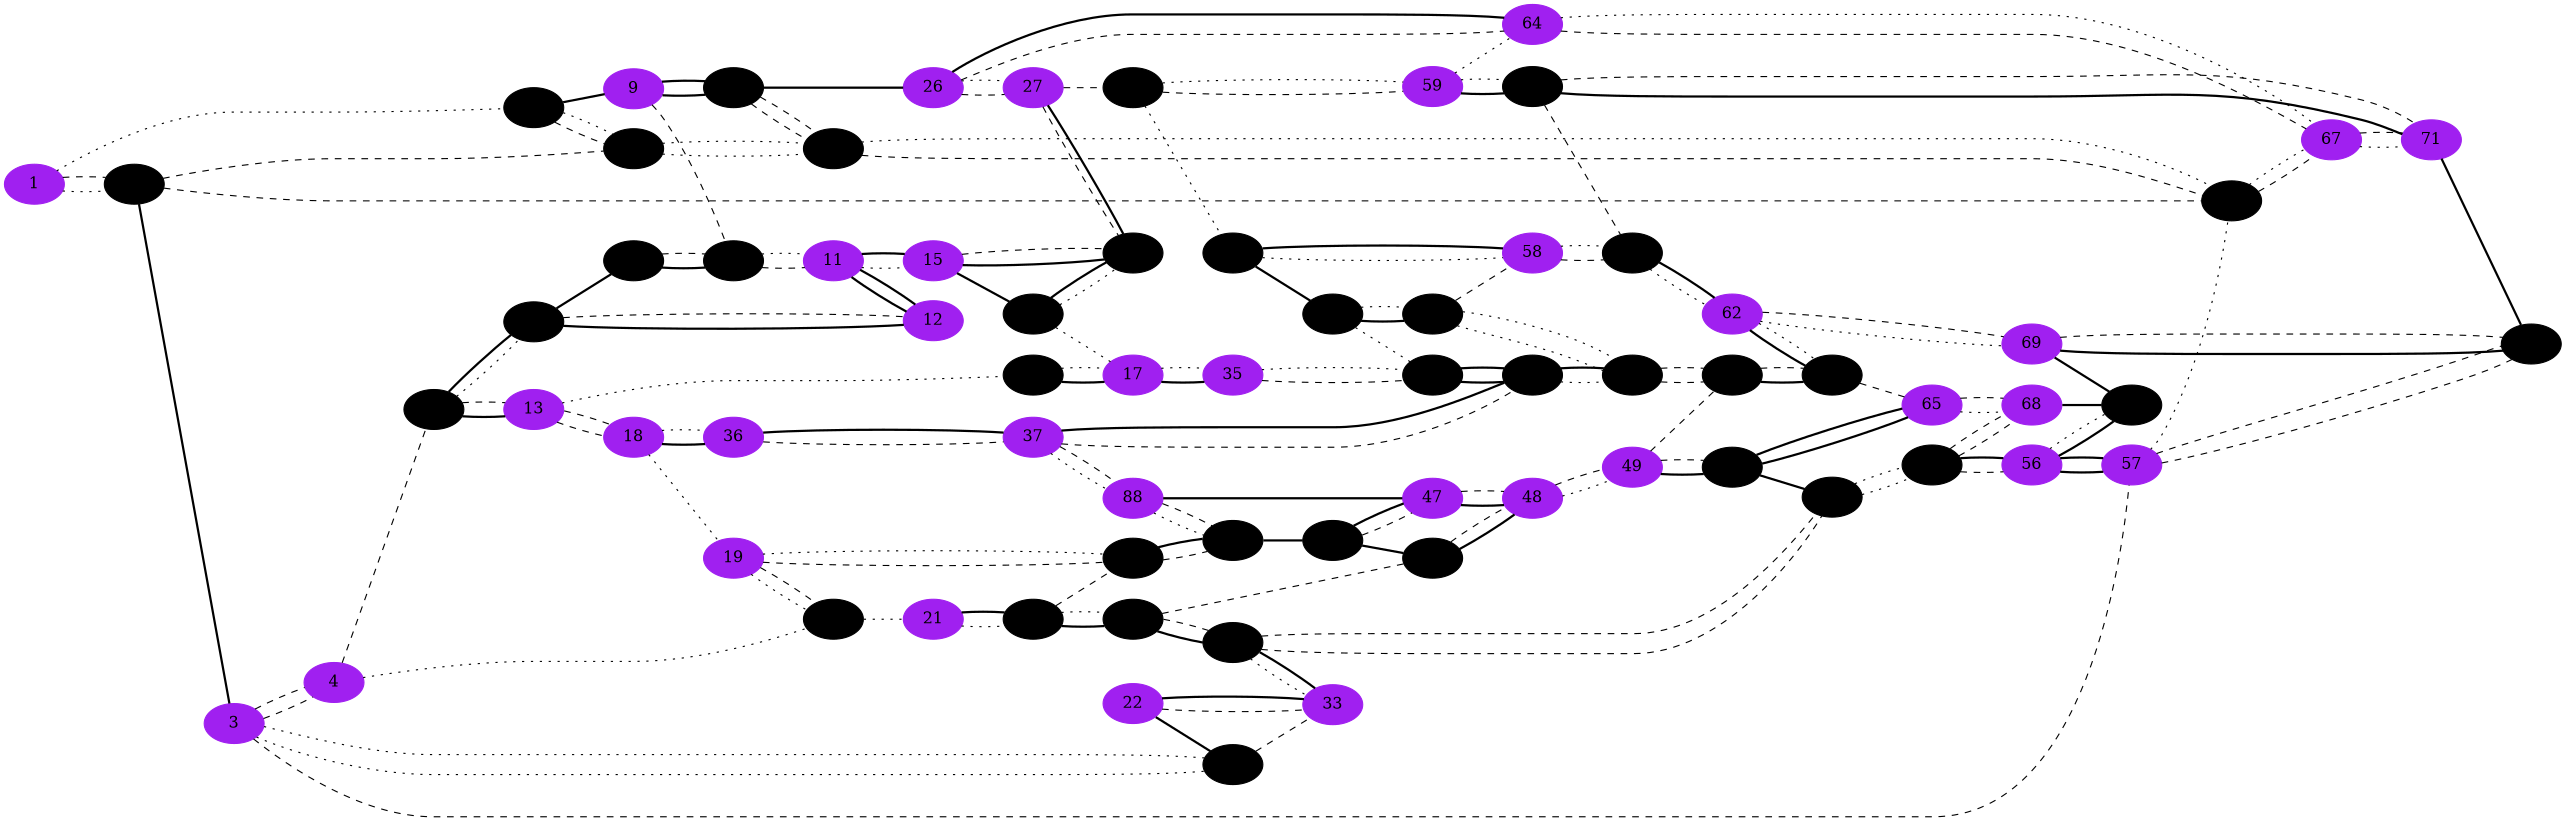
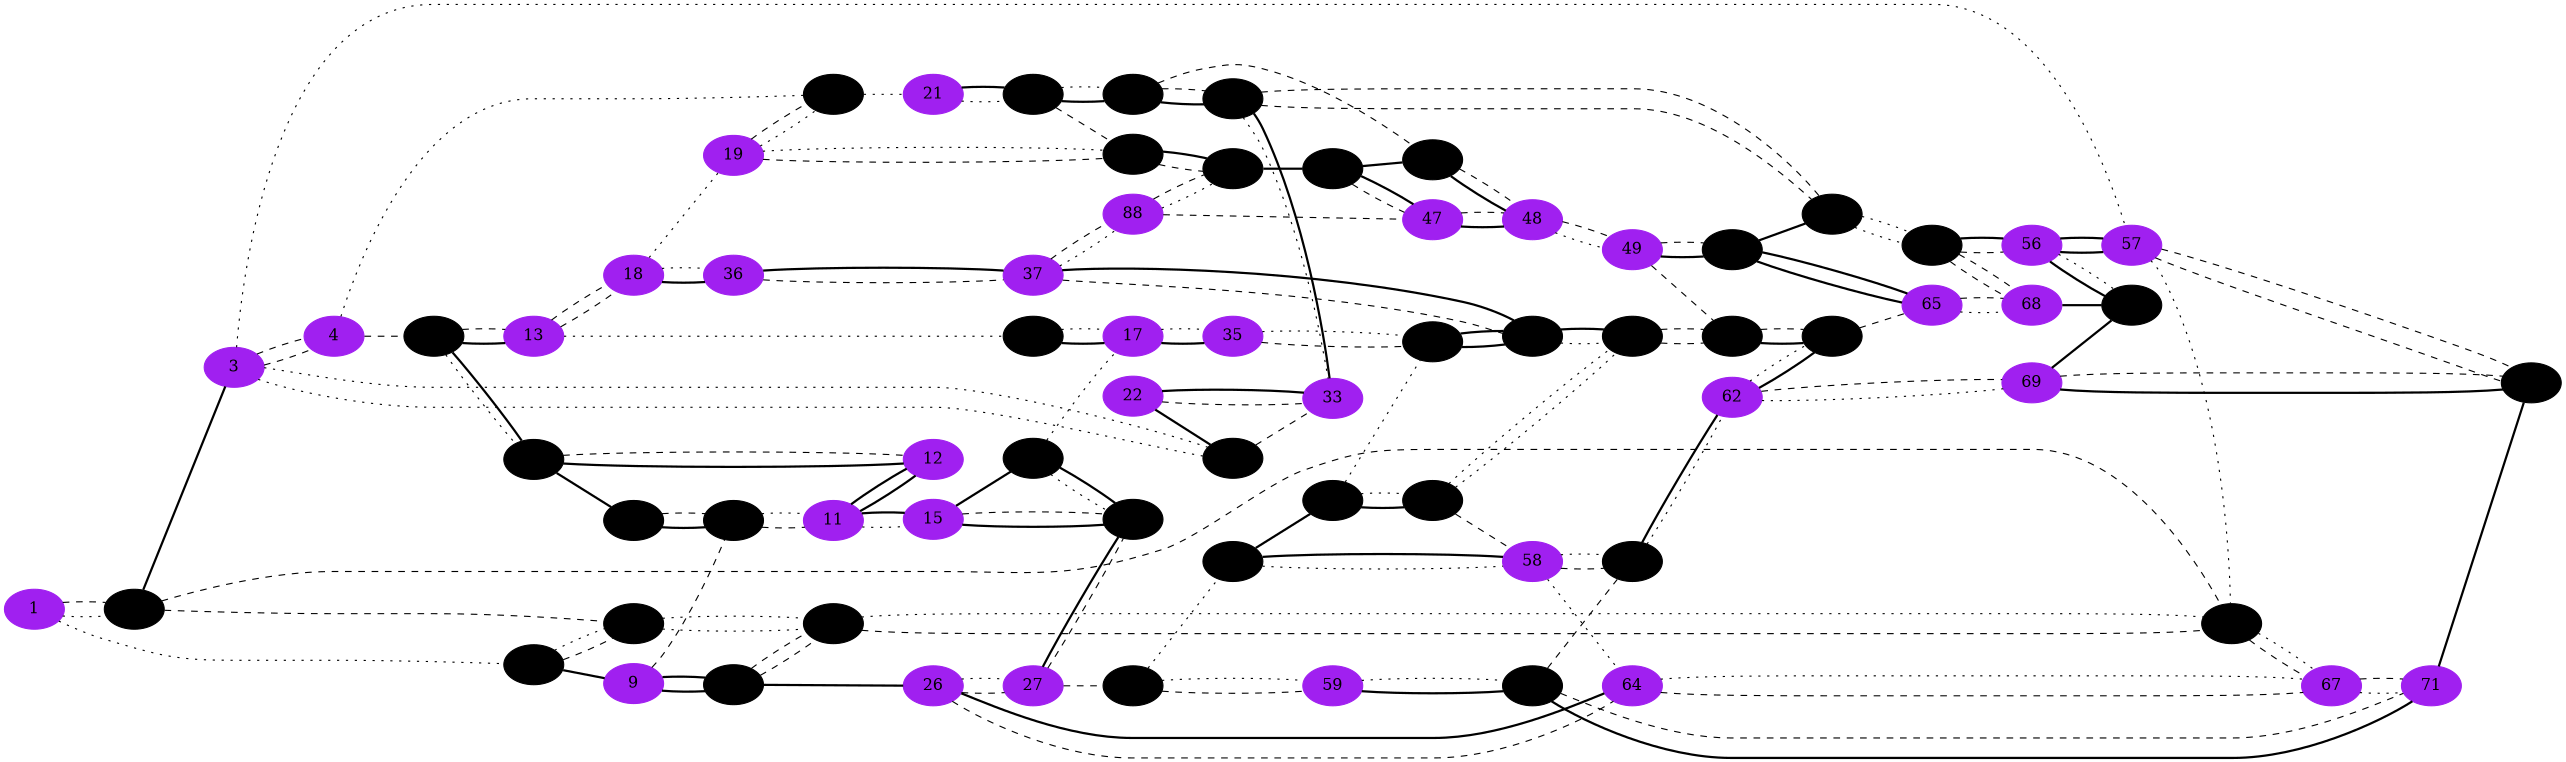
(1483, 55) -> (1569, 606)
(1283, 498) -> (1277, 217)
(1293, 817) -> (1124, 4)
